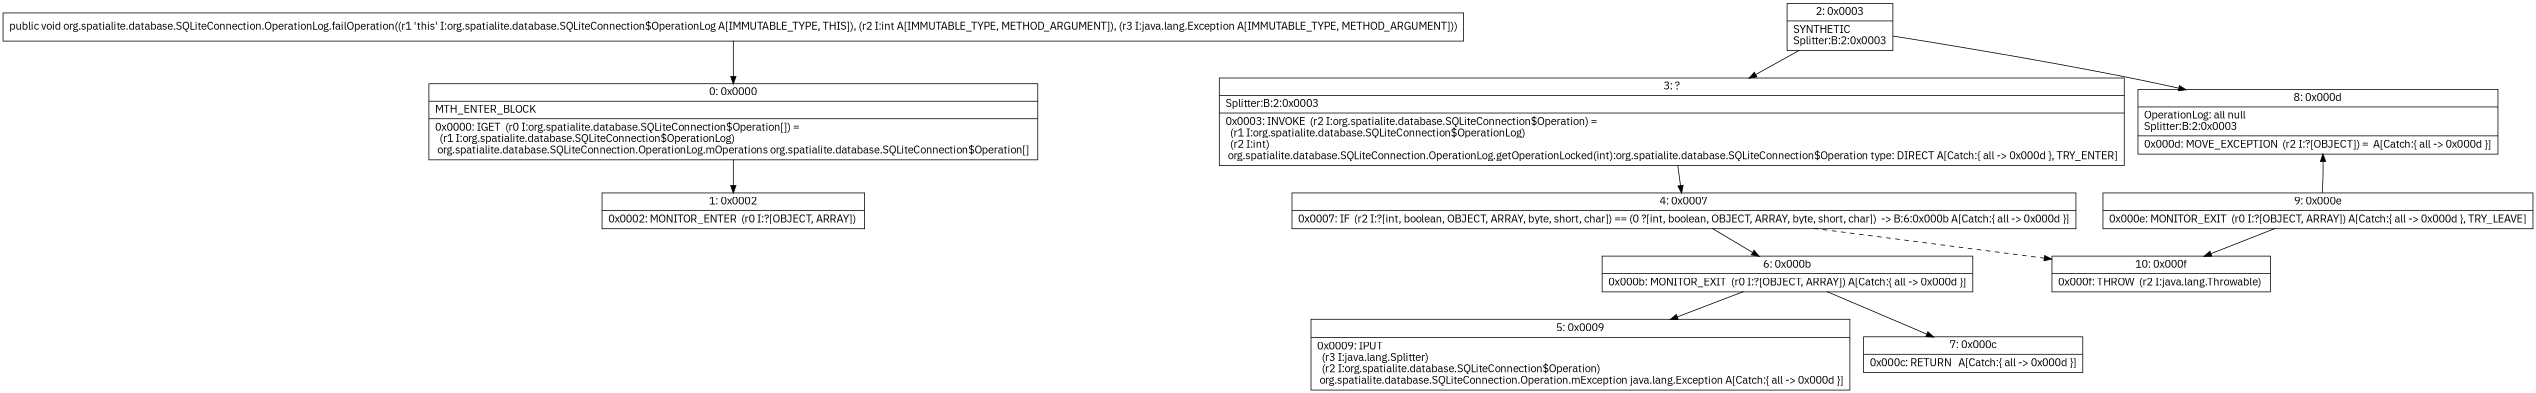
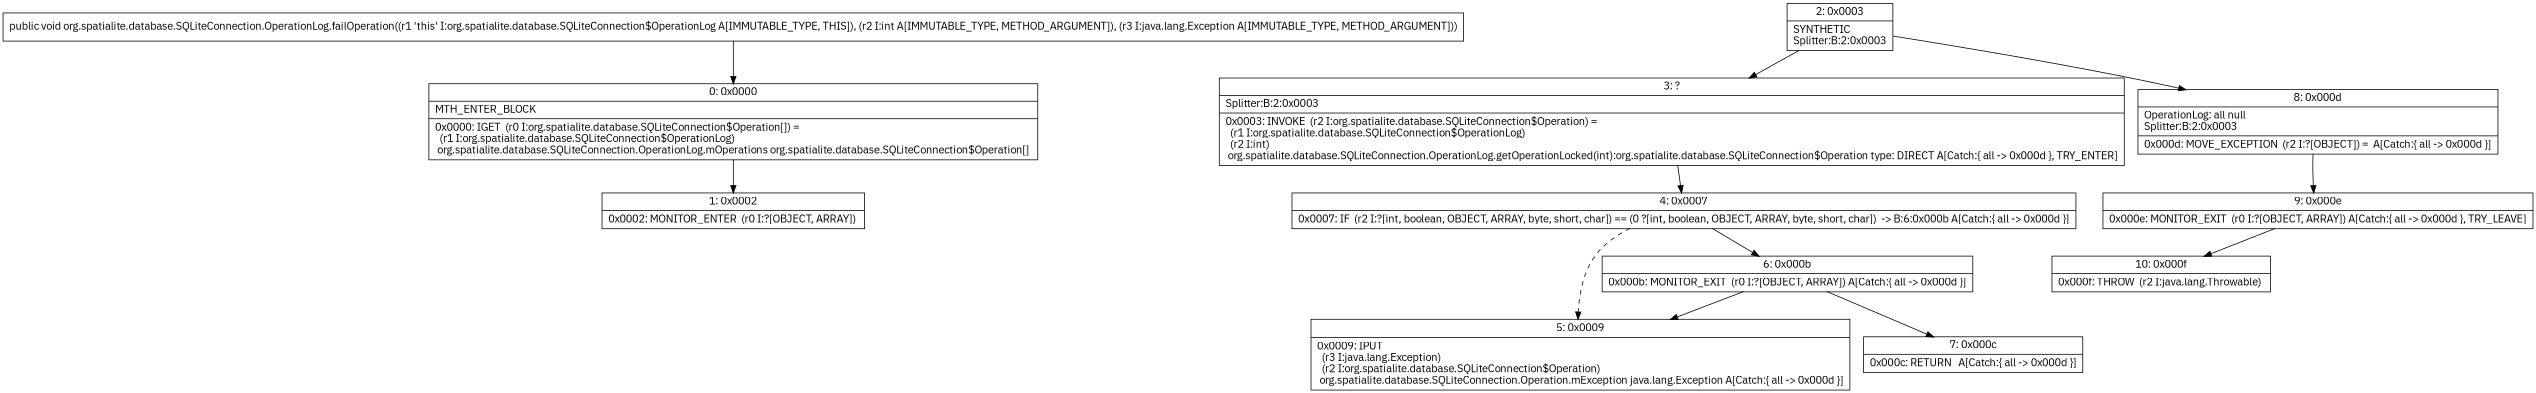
(2323, 177) -> (2313, 170)
(1929, 243) -> (1591, 262)
(1373, 358) -> (1379, 358)
